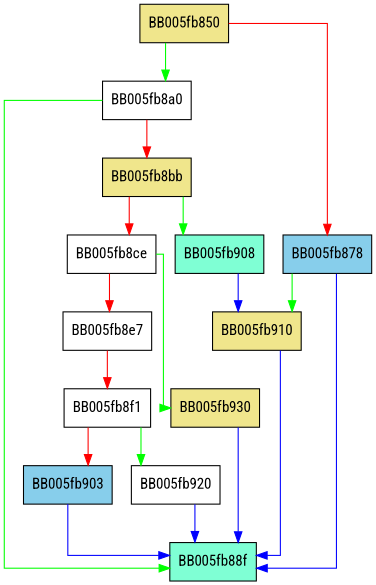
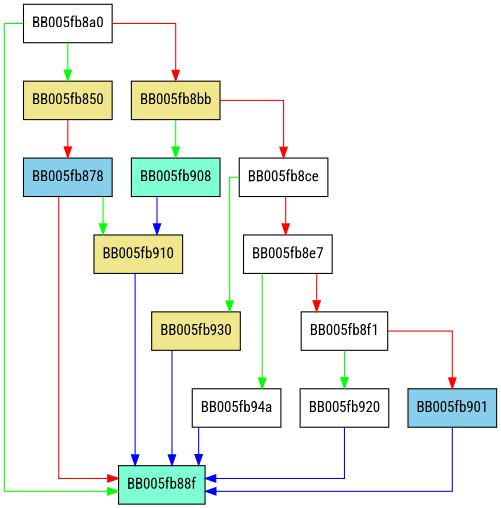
(166, 56) -> (68, 56)
none -> (237, 408)
(336, 456) -> (59, 362)
(68, 485) -> (452, 408)
